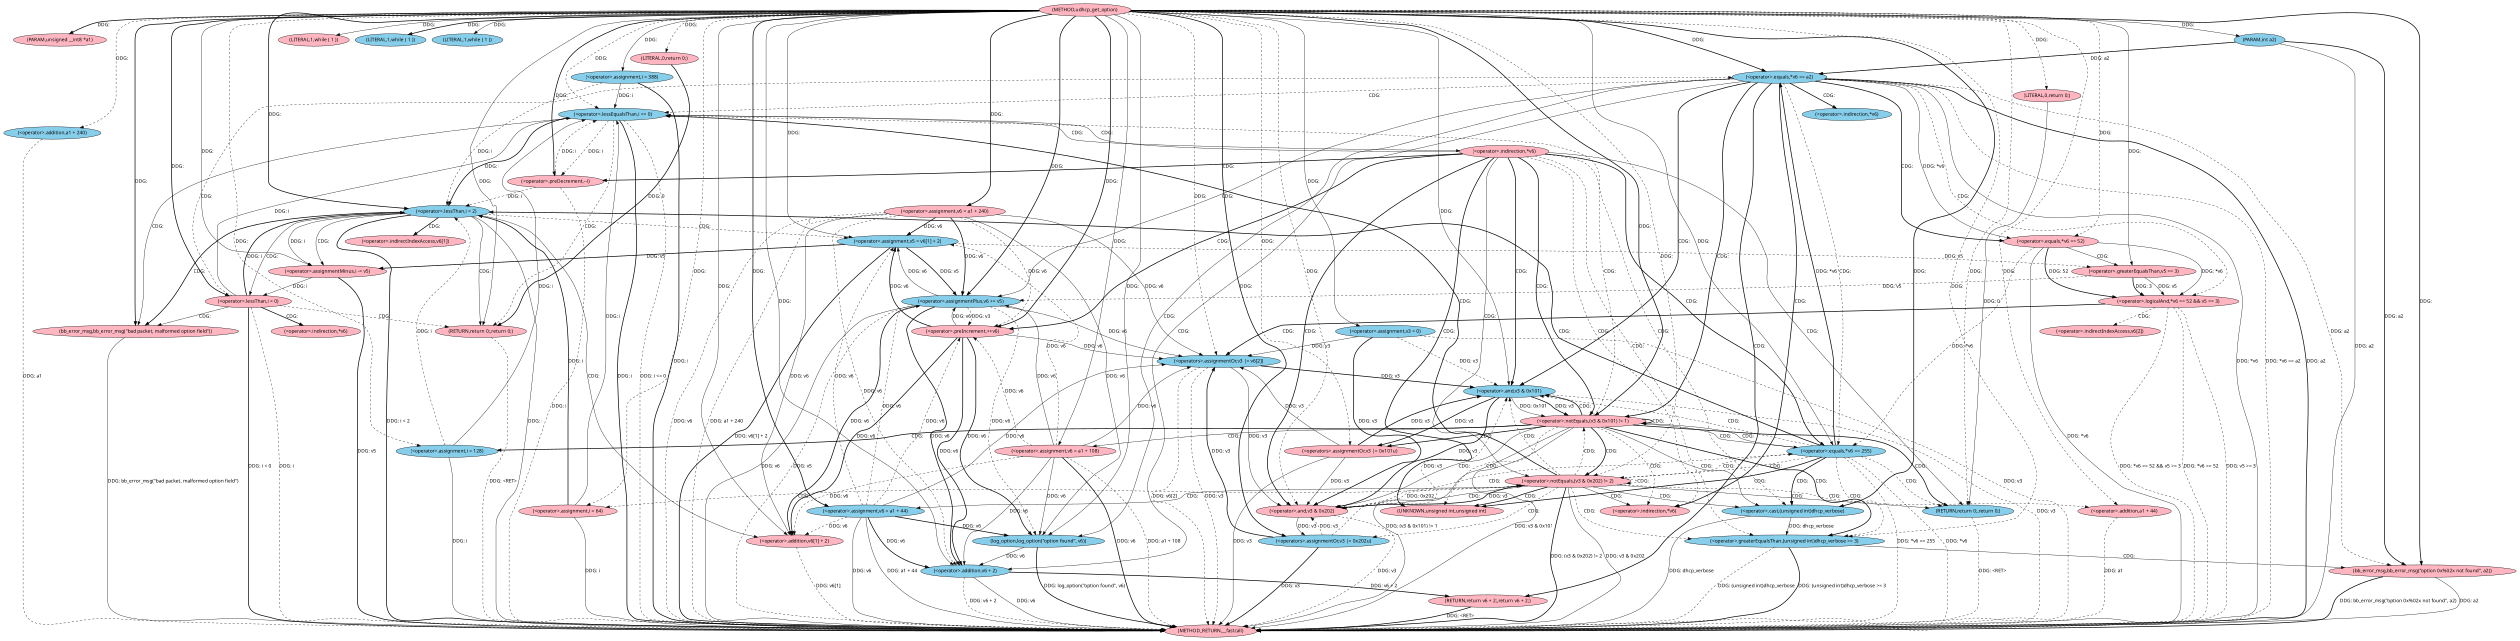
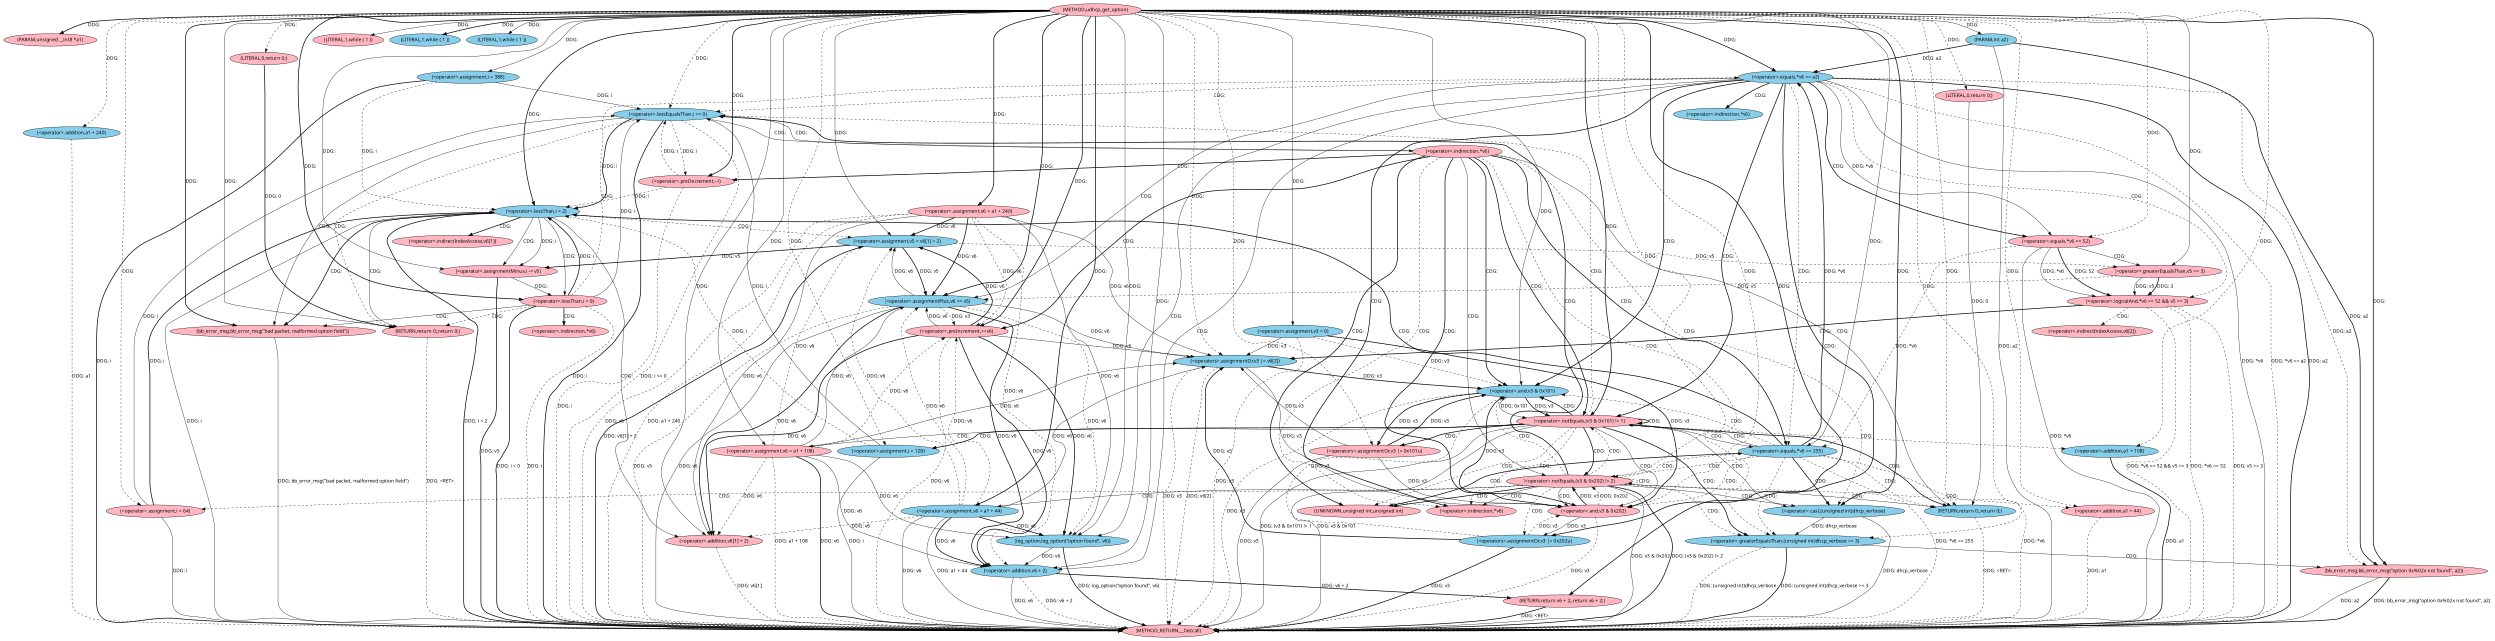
none -> (2110, 451)
none -> (877, 581)
